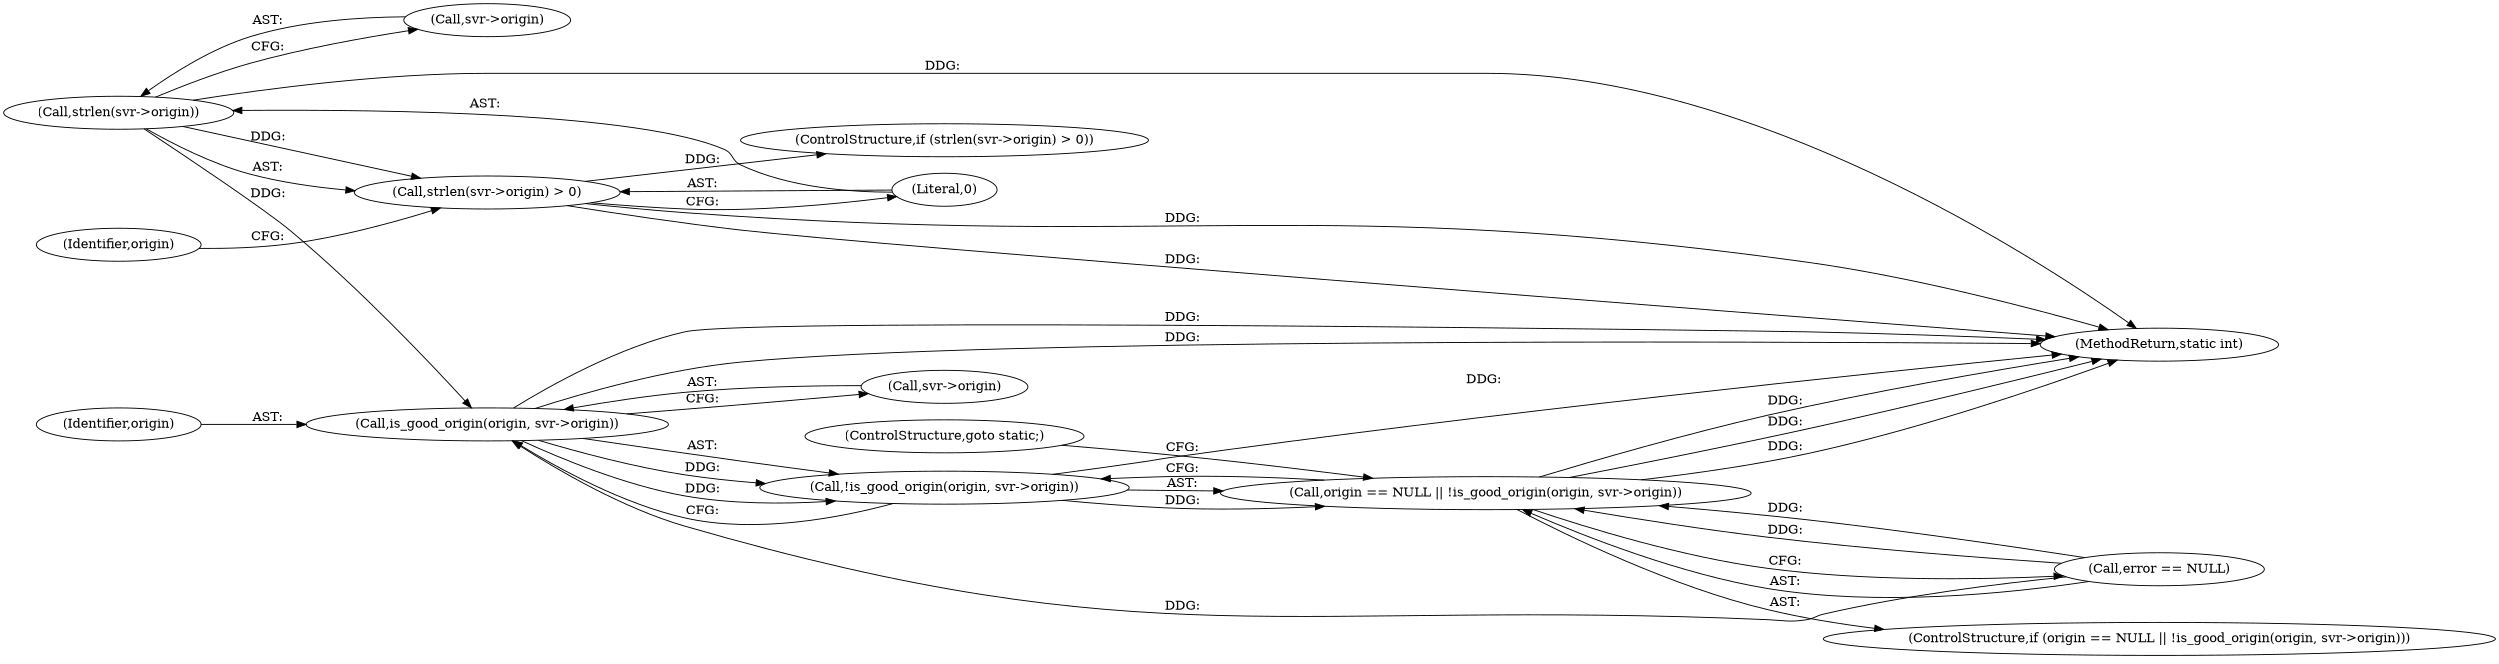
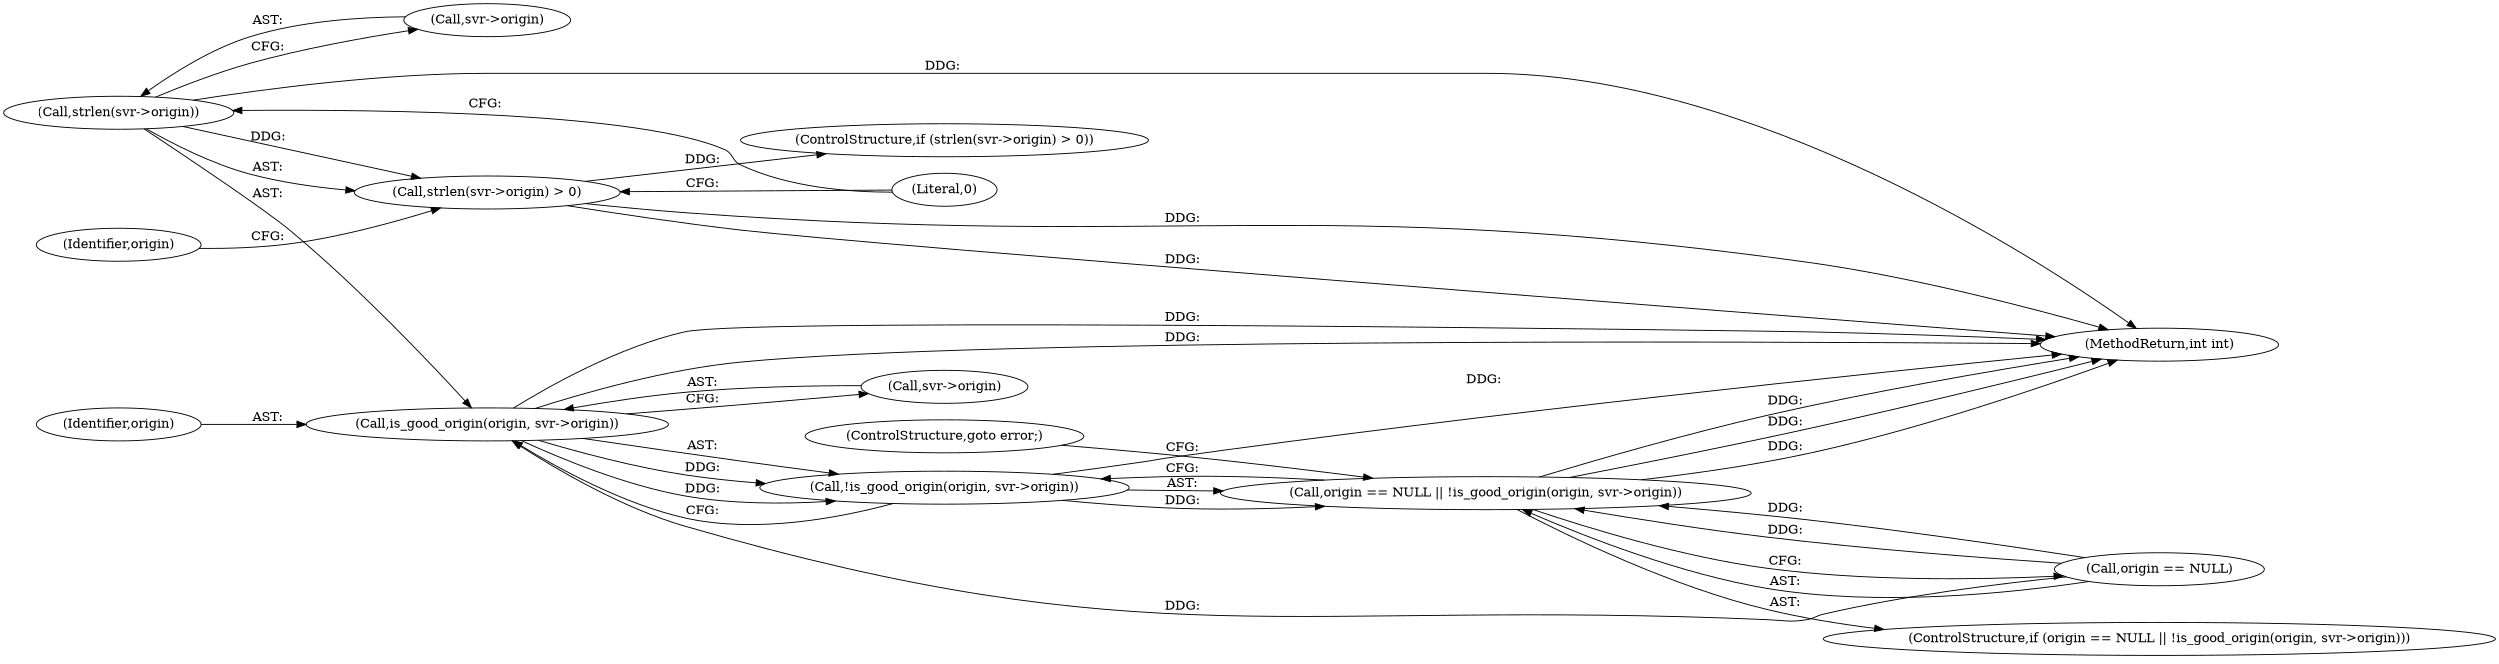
(487, 104) -> (487, 104)
(705, 184) -> (705, 184)
(270, 194) -> (270, 194)
(740, 209) -> none
(2159, 345) -> (2159, 345)
(945, 436) -> (945, 436)
(2159, 569) -> (2159, 569)
